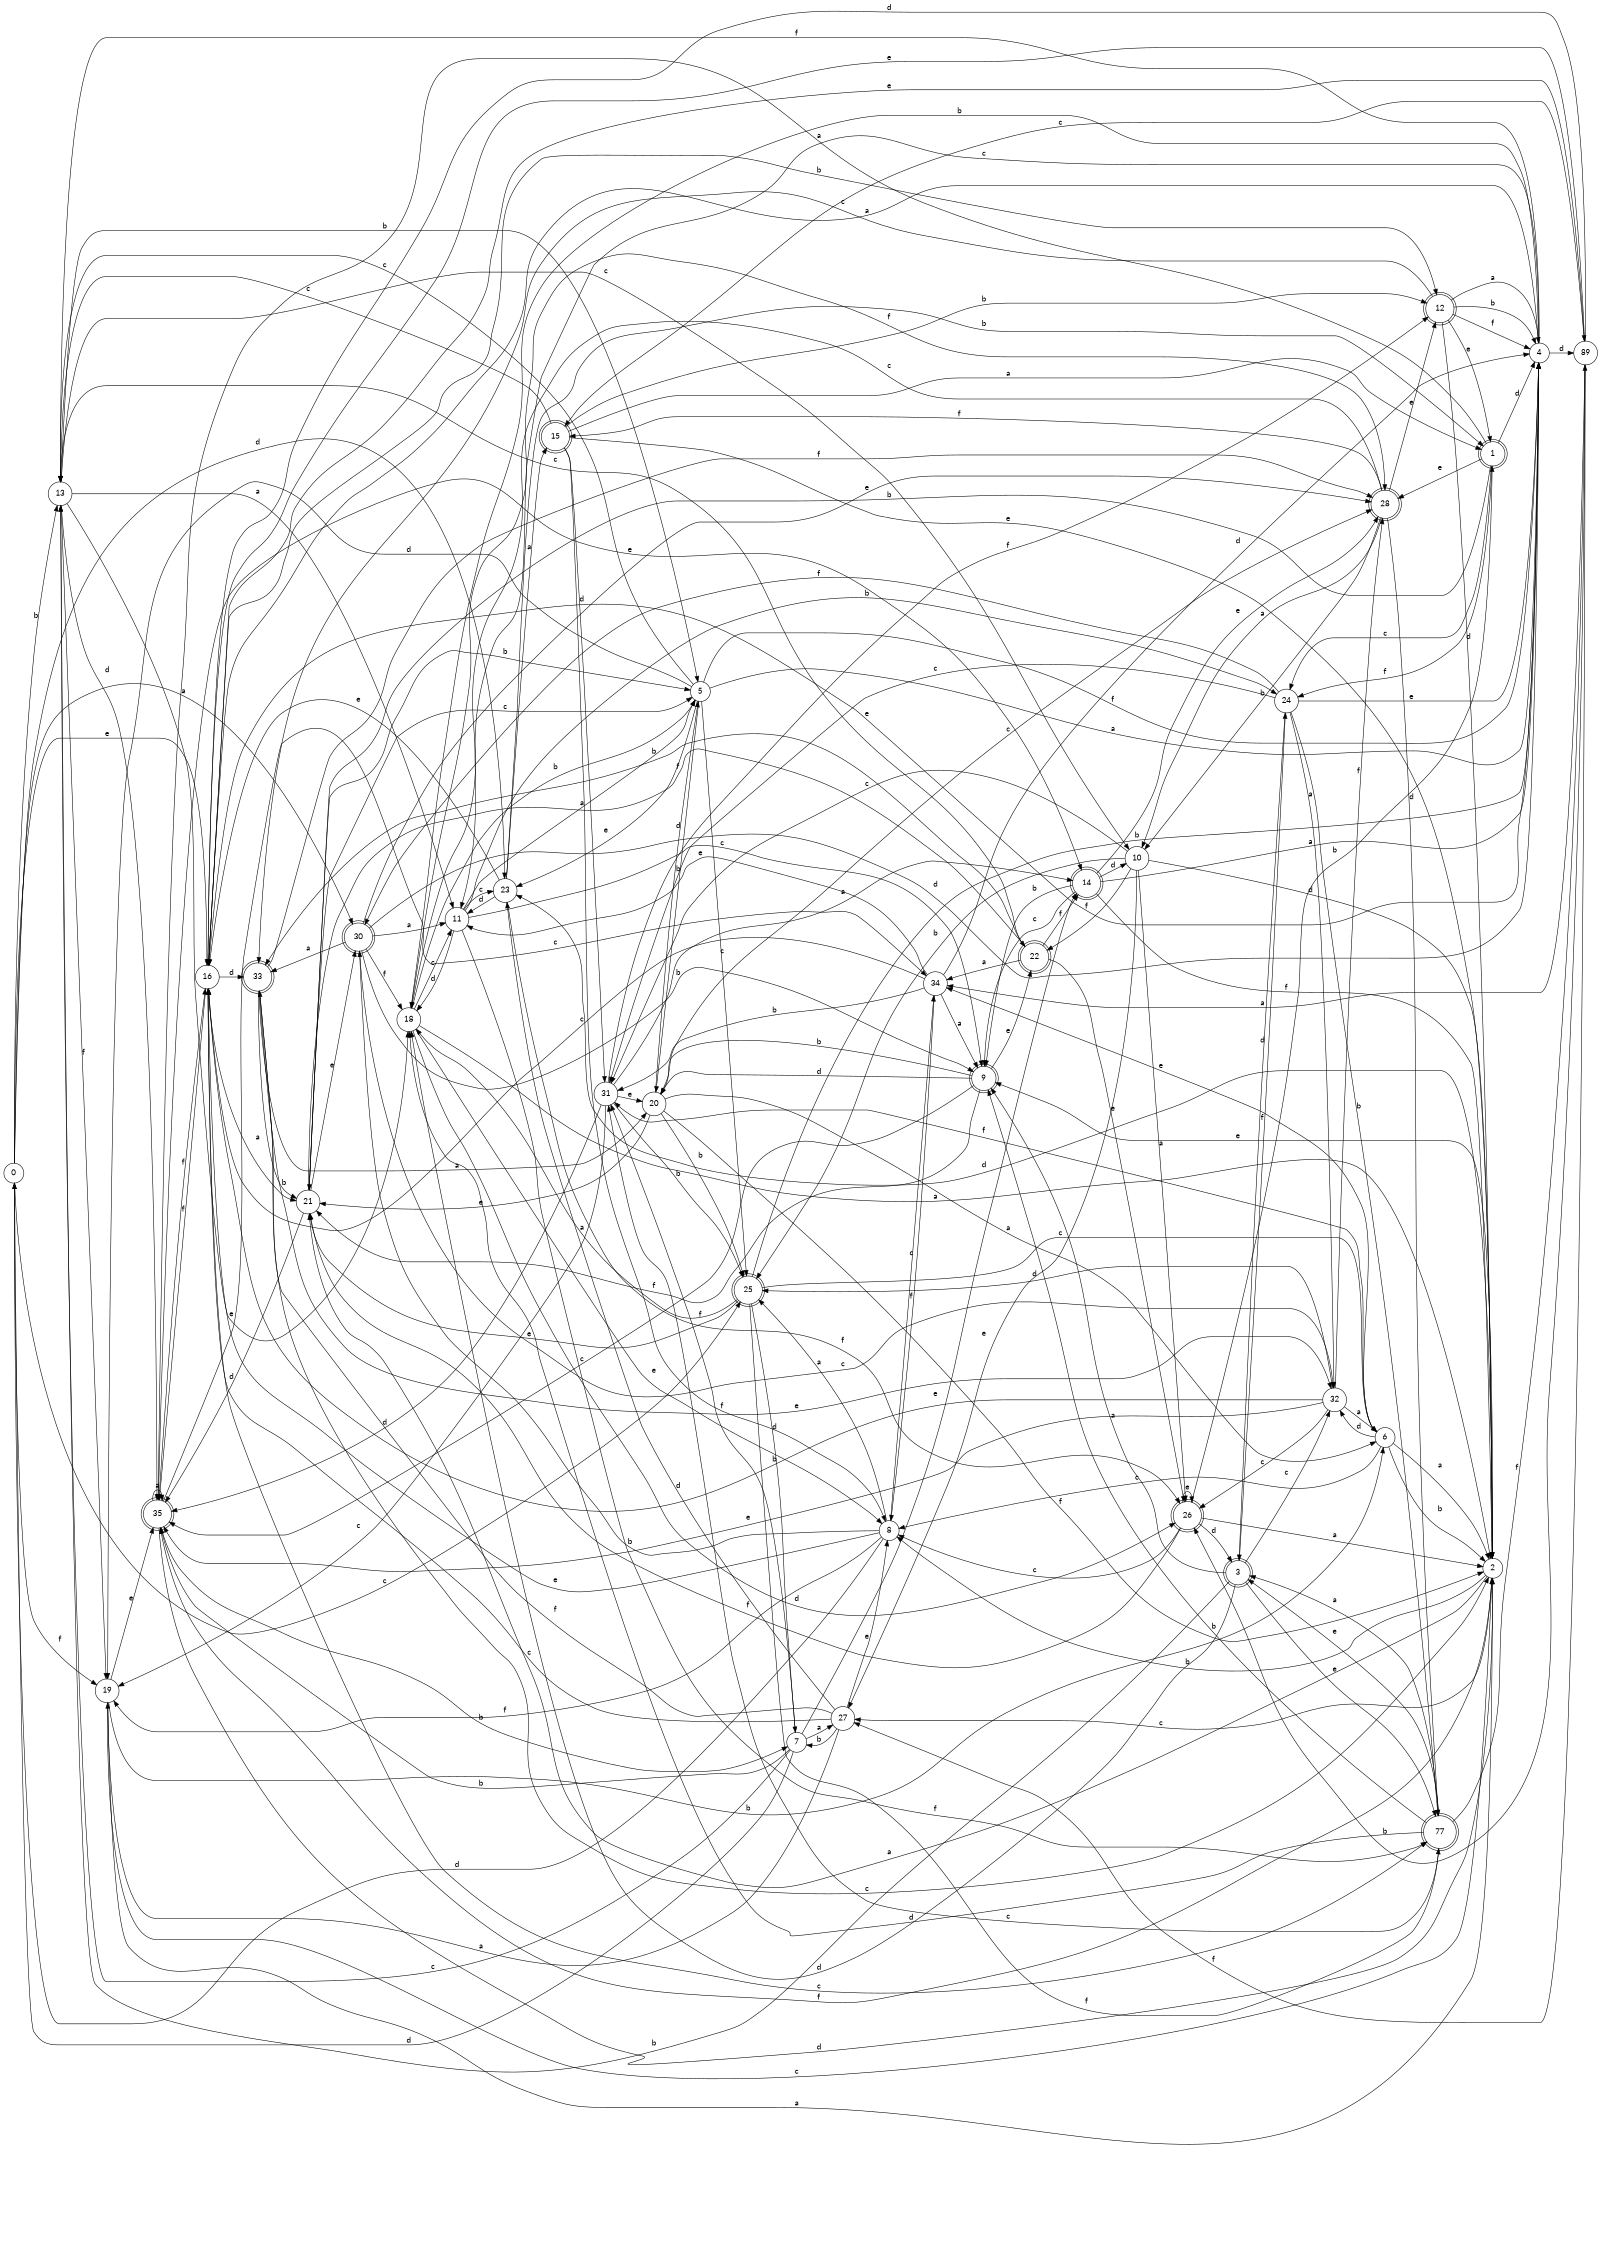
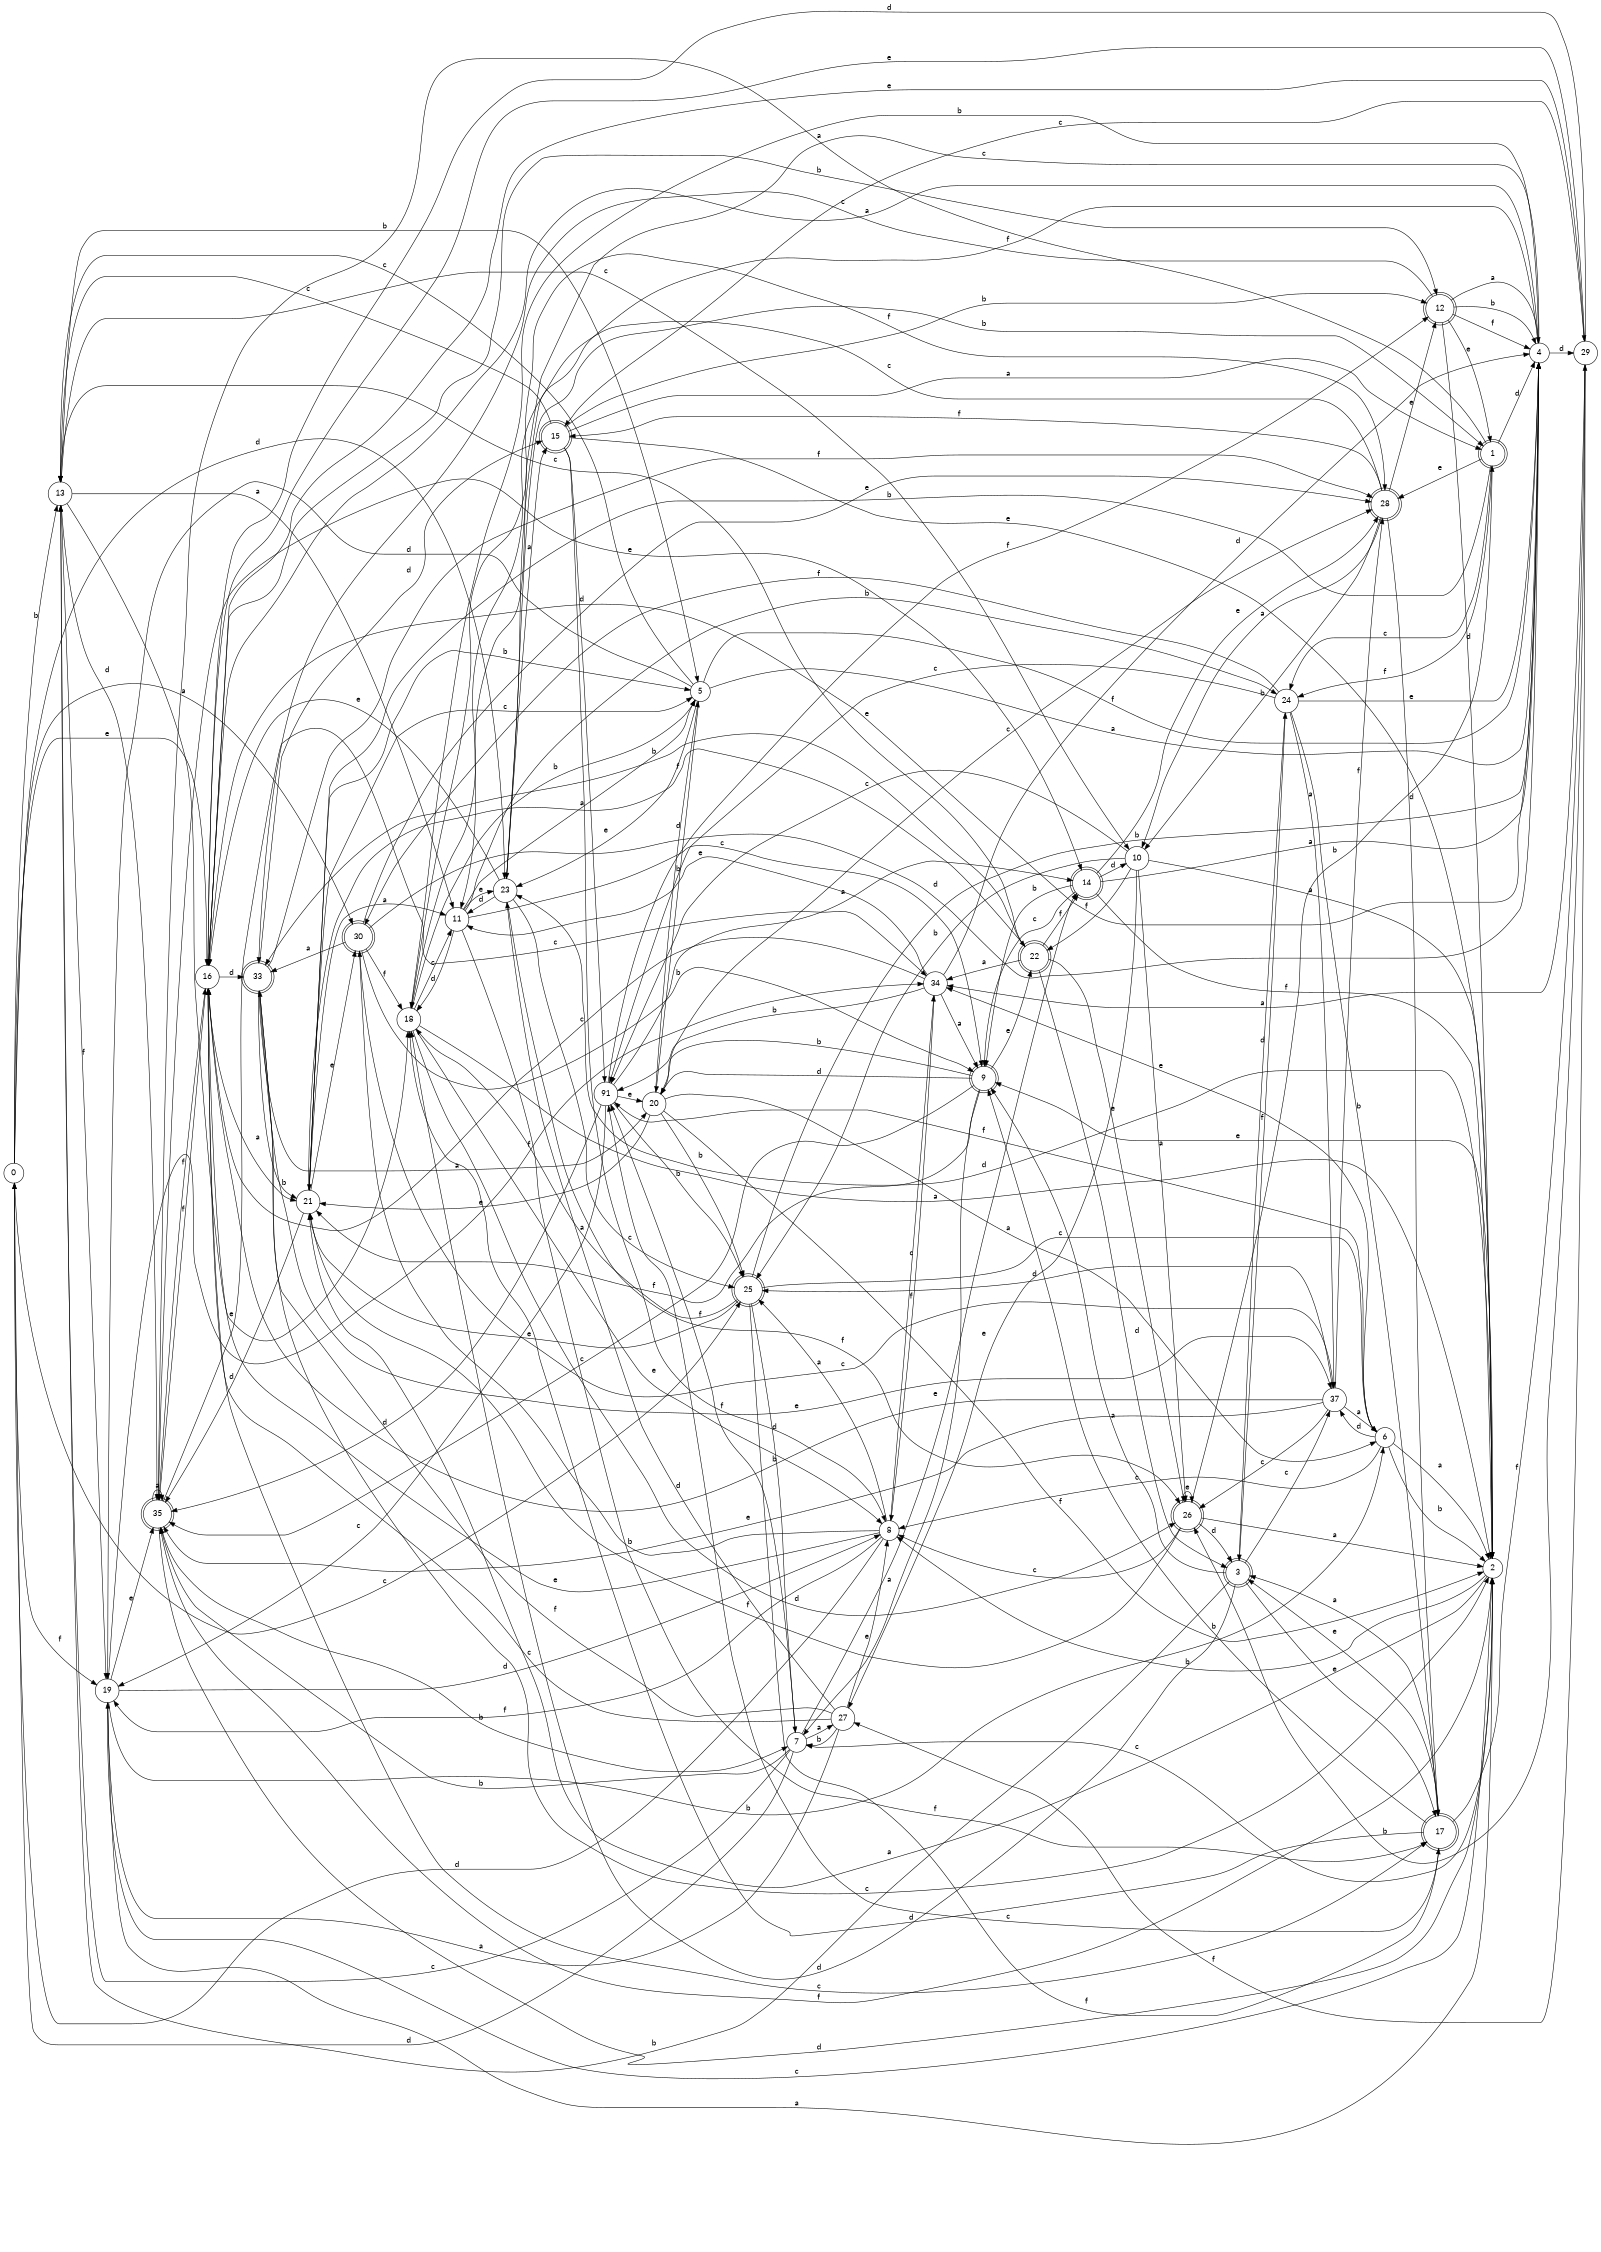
(754, 38) -> (834, 260)
(1586, 353) -> (1586, 353)
none -> (337, 666)
(481, 890) -> (481, 890)
(1311, 890) -> (1311, 890)
(407, 932) -> (324, 1003)
(724, 986) -> (583, 1127)
(606, 1094) -> (606, 1094)
none -> (1116, 1280)
none -> (267, 1362)
(1335, 1400) -> (1335, 1400)
none -> (950, 1428)
none -> (509, 1673)
(1242, 1726) -> (1267, 1845)
(1440, 1832) -> (1440, 1832)
